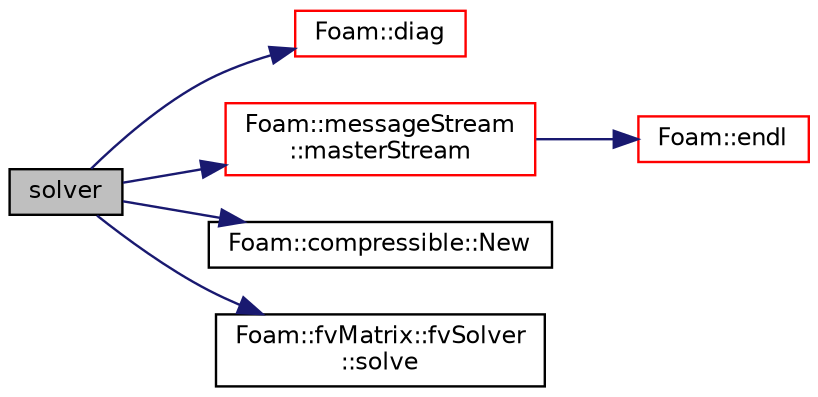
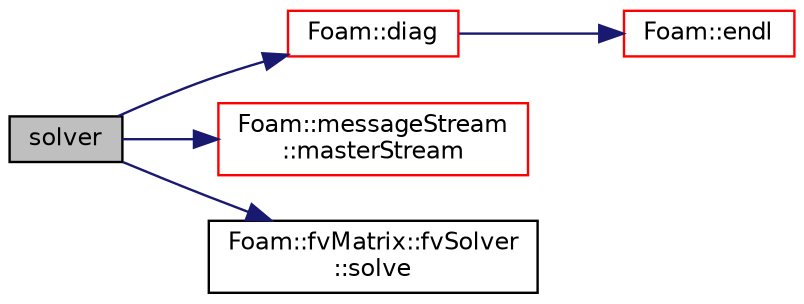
(575, 139) -> (529, 34)
(380, 245) -> none
